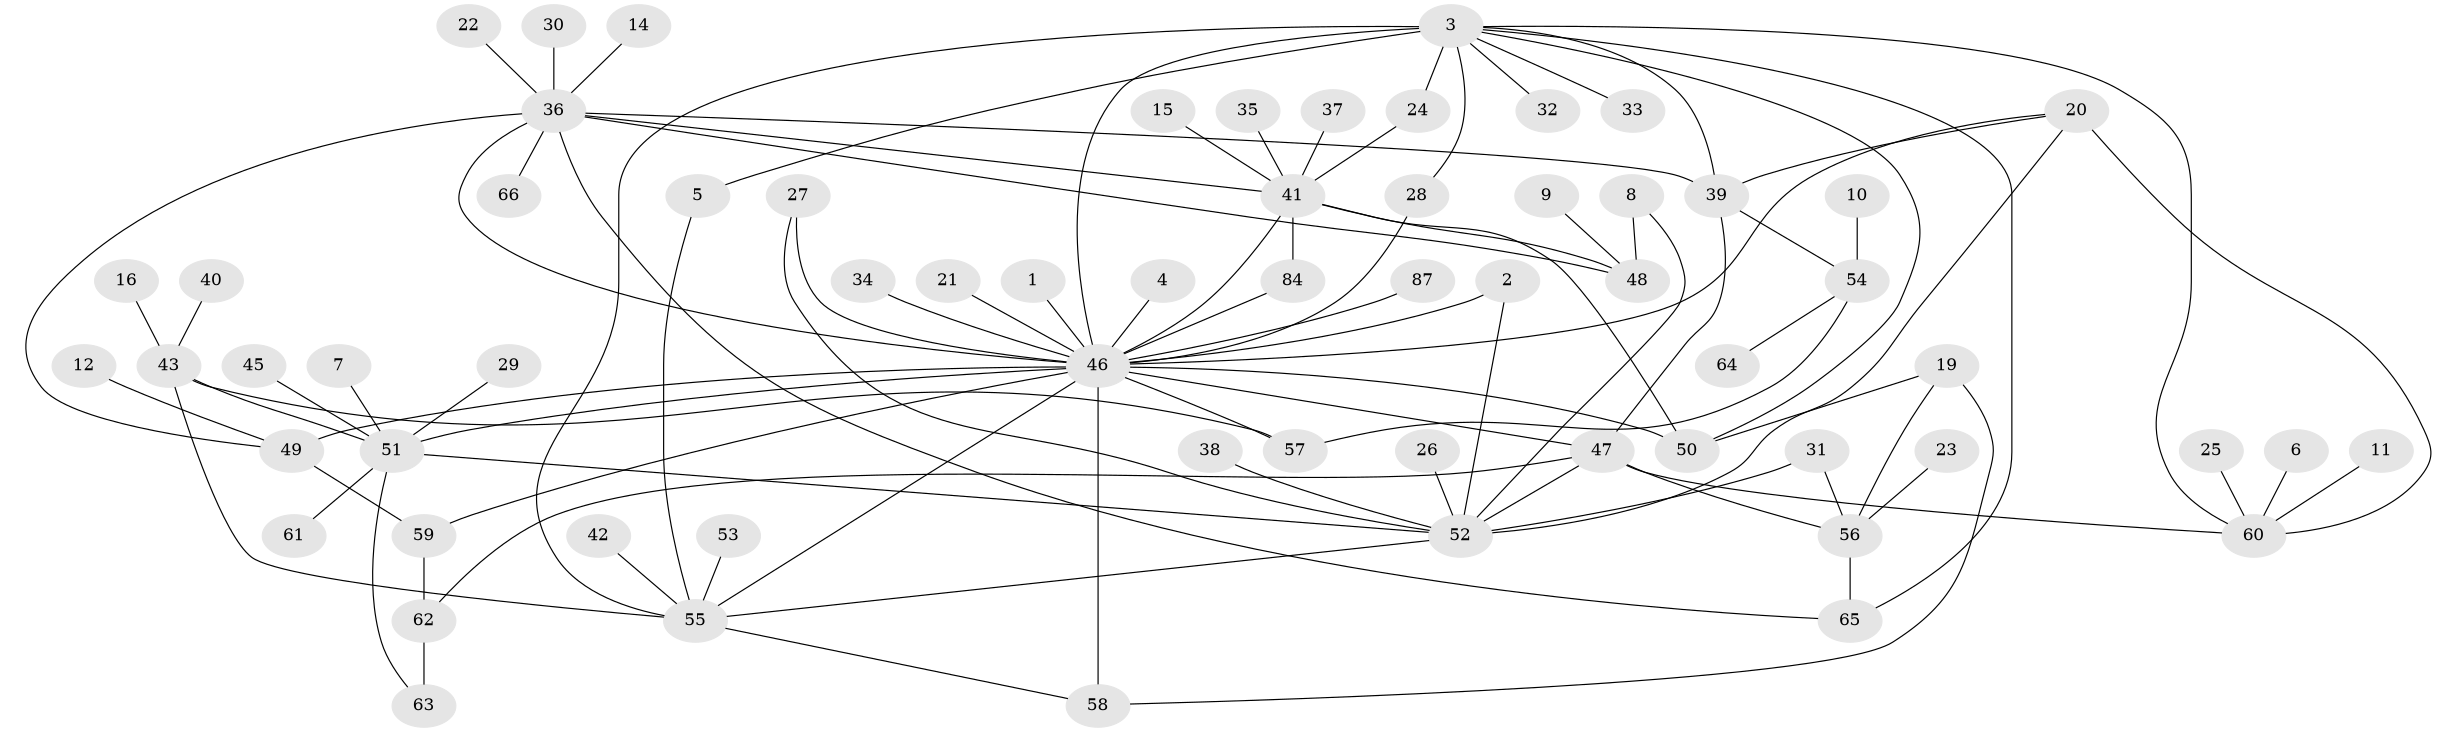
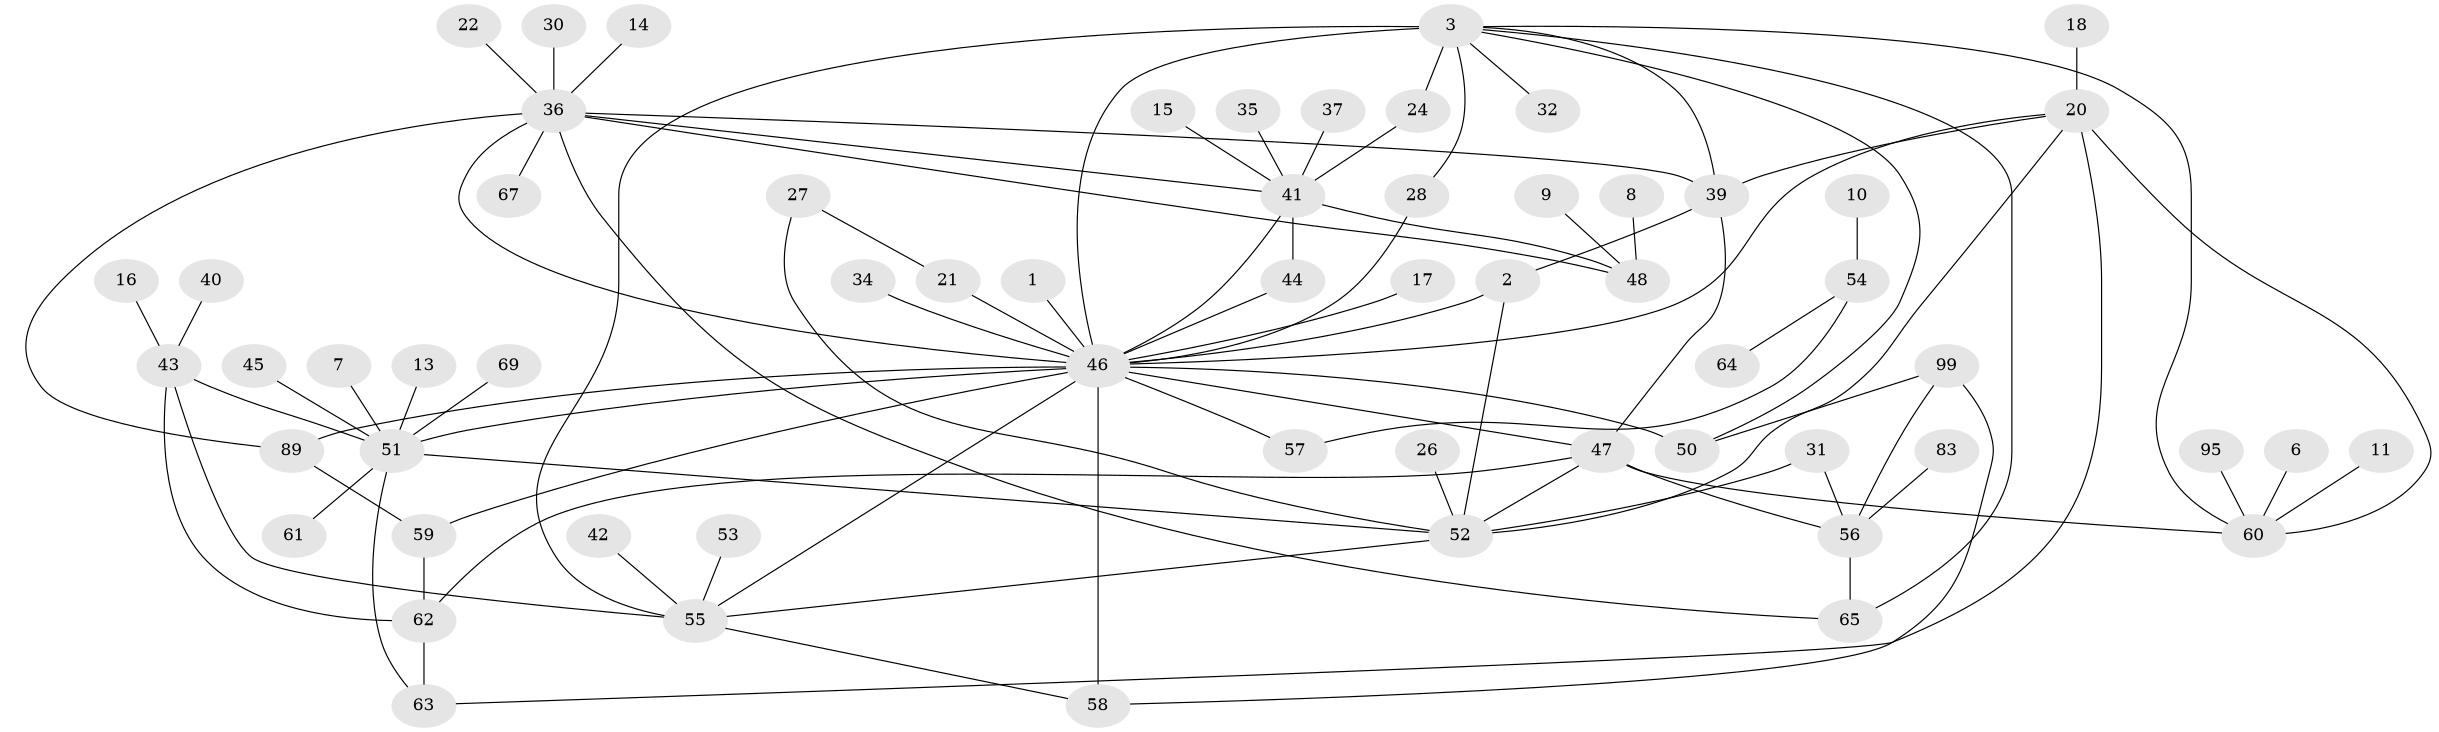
none -> (2077, 26)
(1633, 111) -> none
(509, 196) -> (509, 196)
(698, 196) -> none
(1787, 238) -> (1614, 241)
(1567, 274) -> none
(1163, 281) -> none
(1293, 281) -> (1293, 281)
(1423, 281) -> (1423, 281)
(896, 334) -> (873, 238)
(84, 366) -> none
none -> (424, 366)
(509, 366) -> (509, 366)
(1947, 366) -> (1947, 366)
(1614, 375) -> none
(732, 408) -> (213, 566)
(292, 451) -> (292, 451)
(1210, 451) -> none
(1947, 451) -> (1947, 451)
(2211, 451) -> (2211, 451)
none -> (1480, 666)
